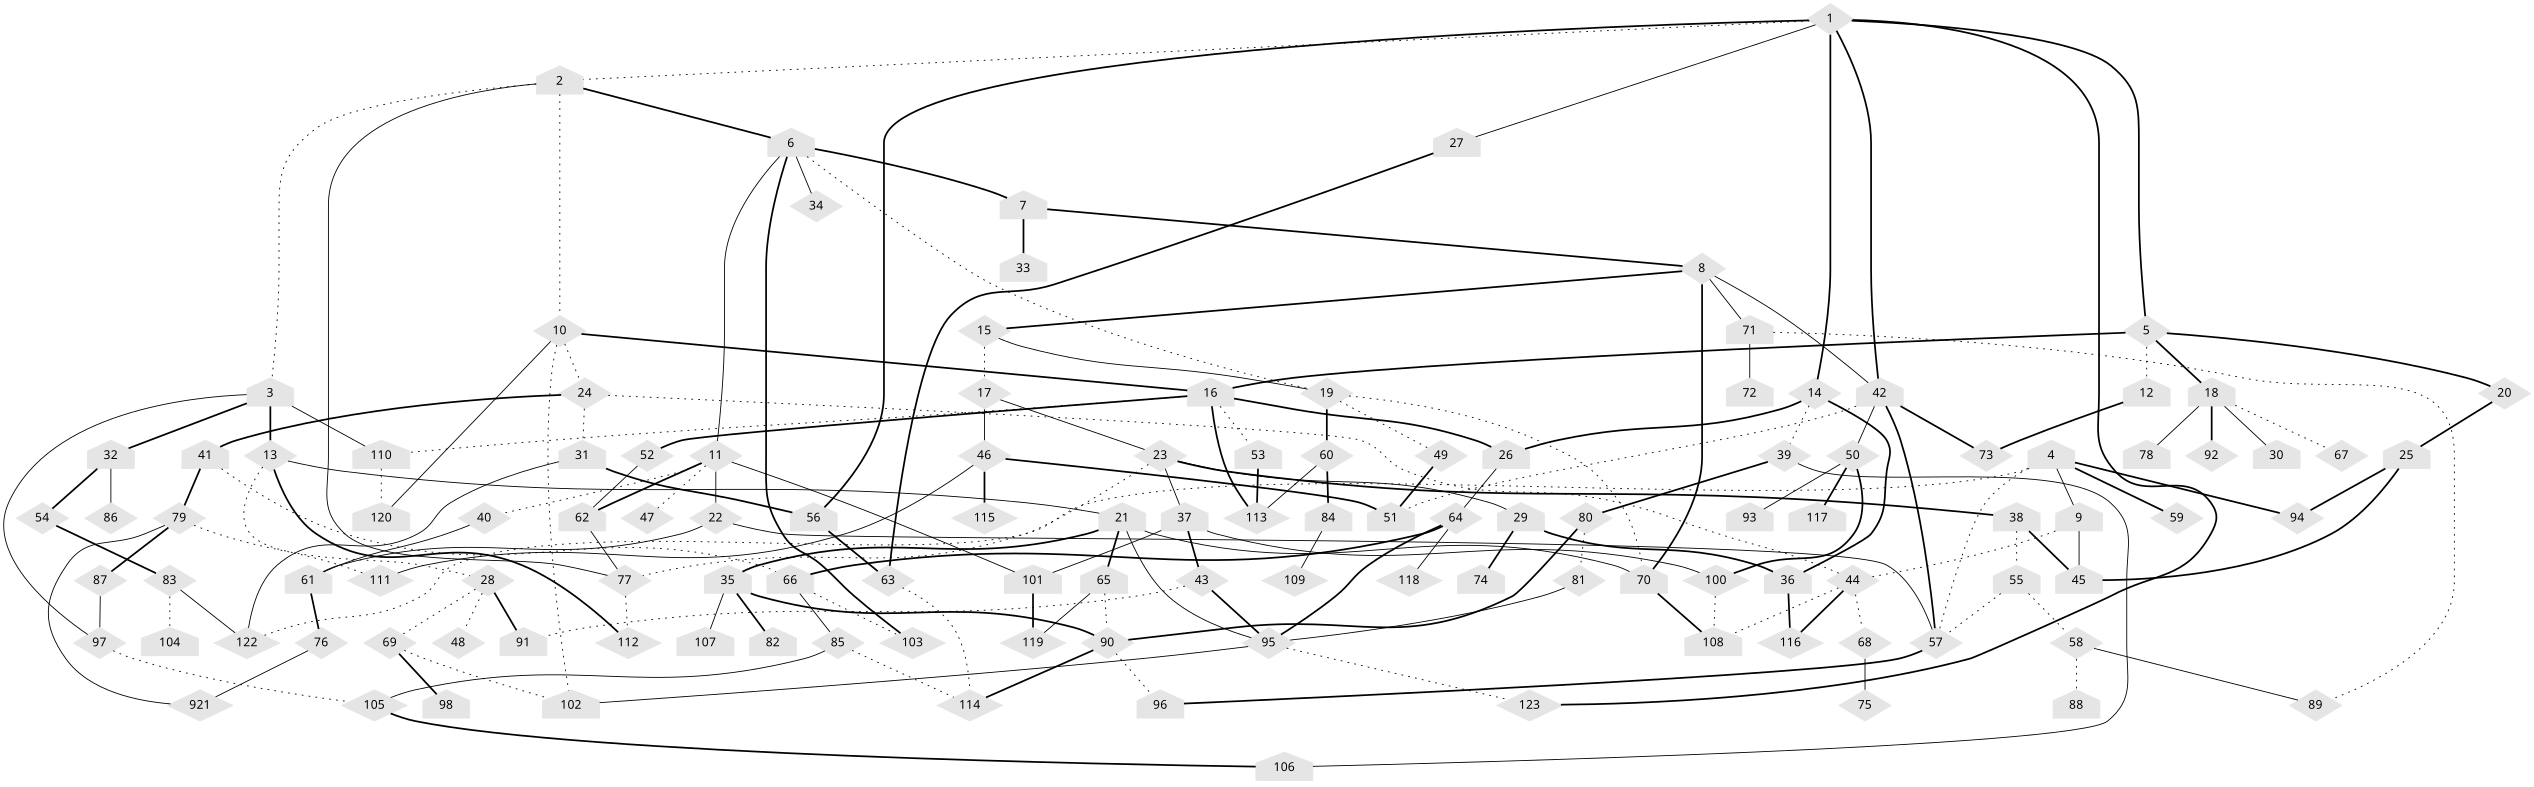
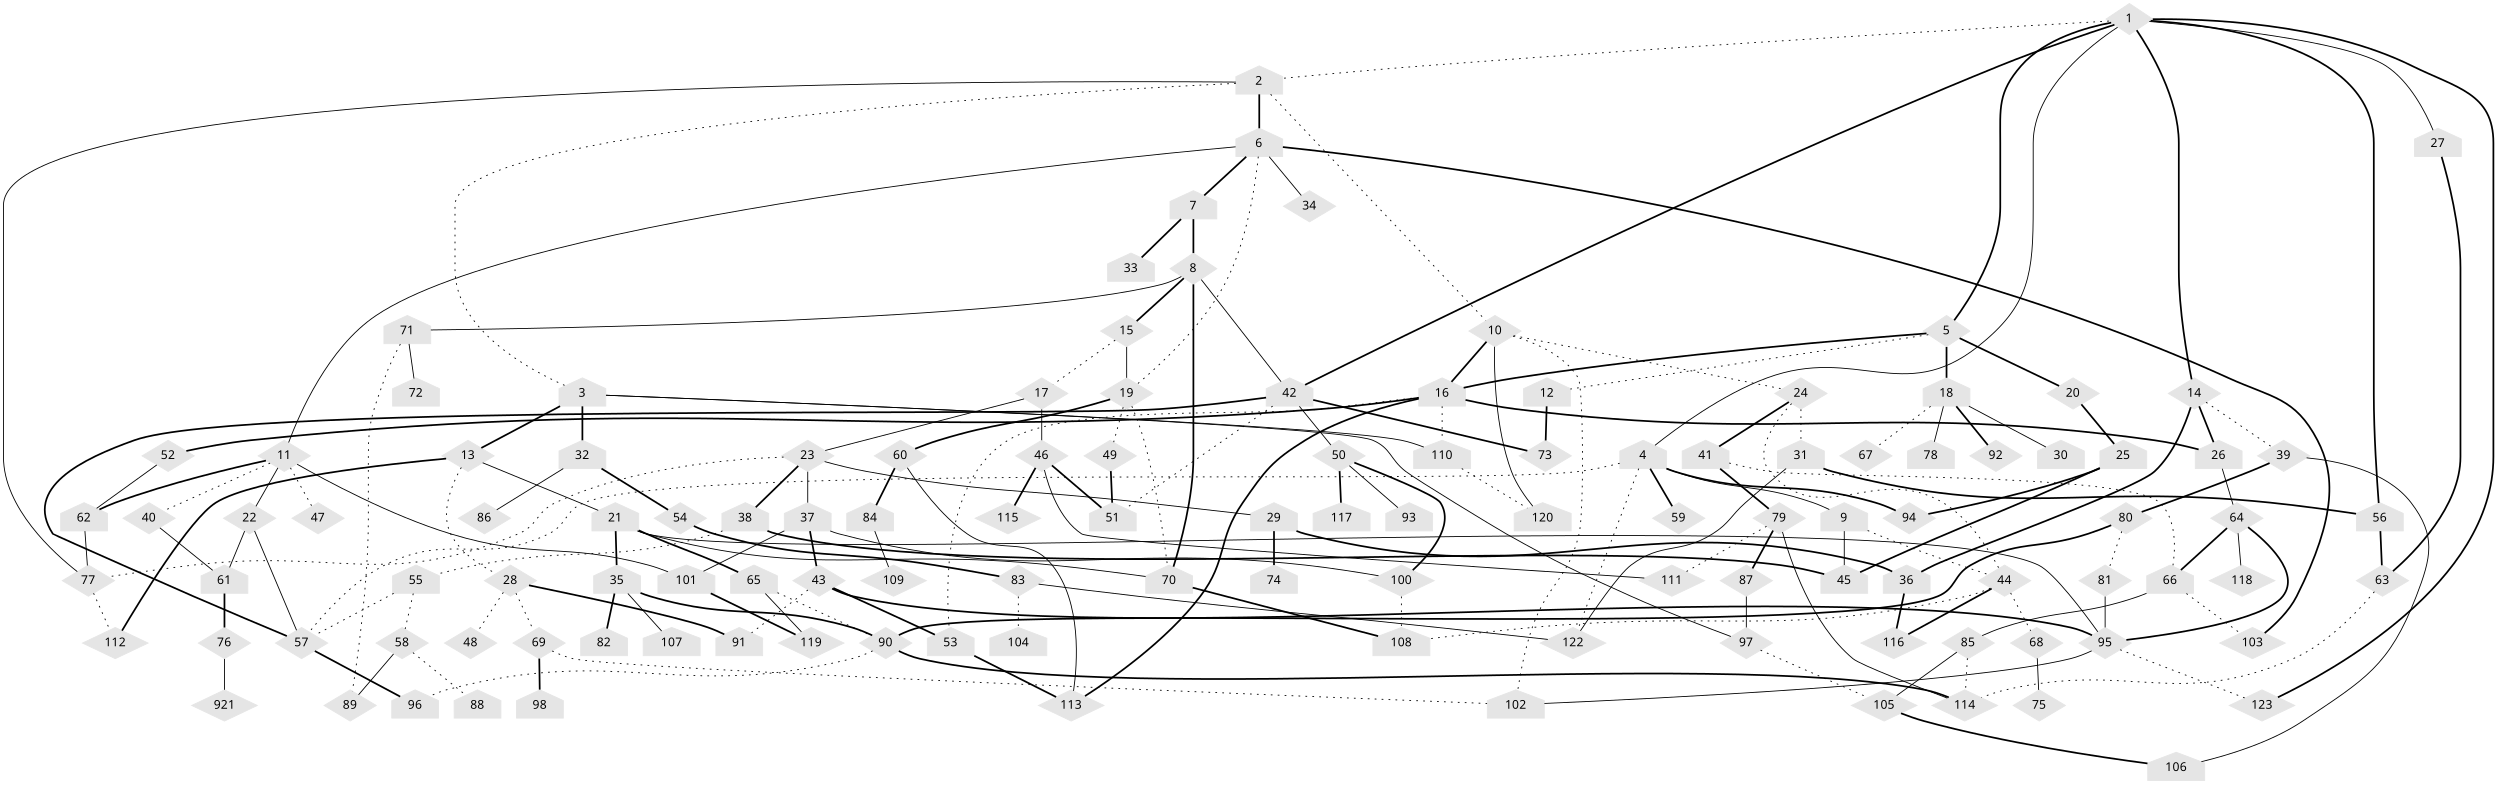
none -> (1986, 340)
none -> (884, 611)
(49, 616) -> (1837, 643)
